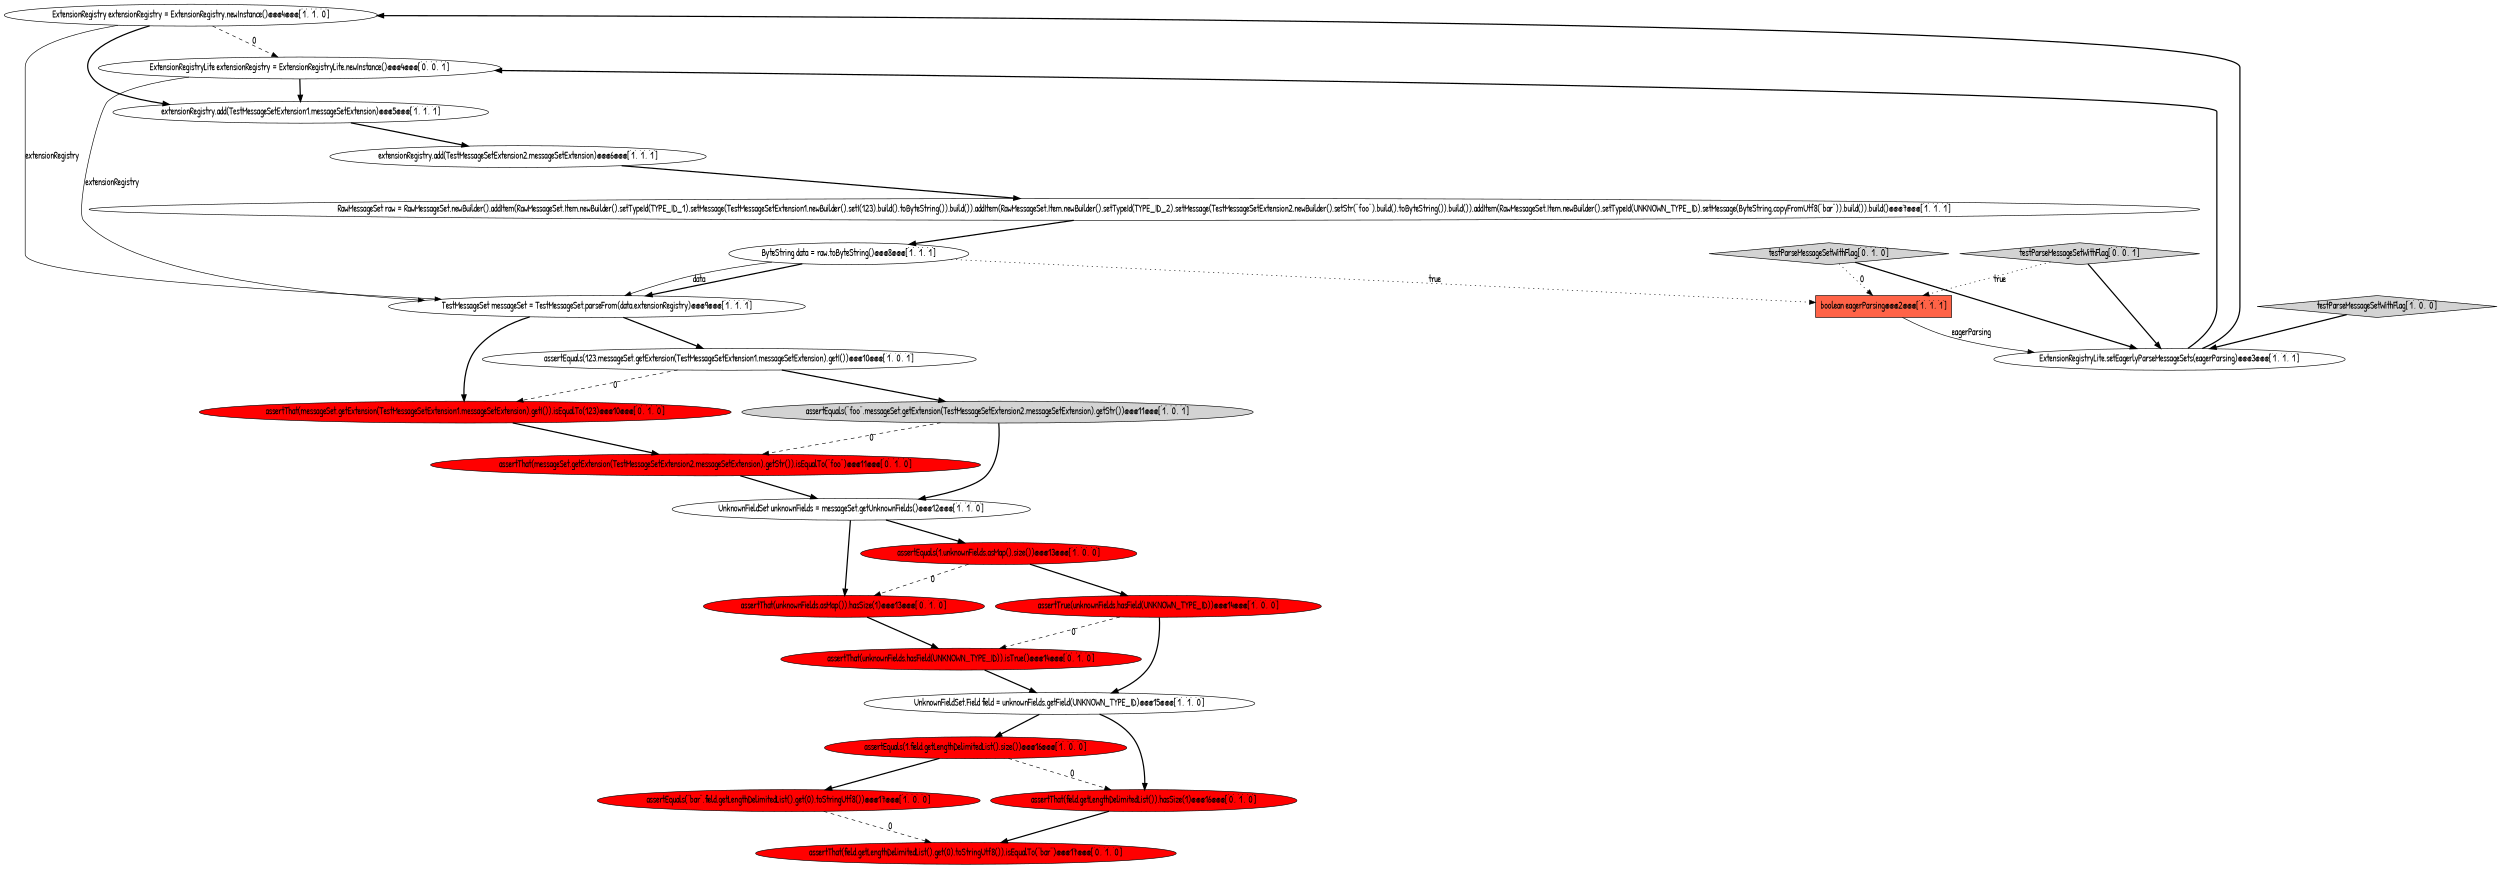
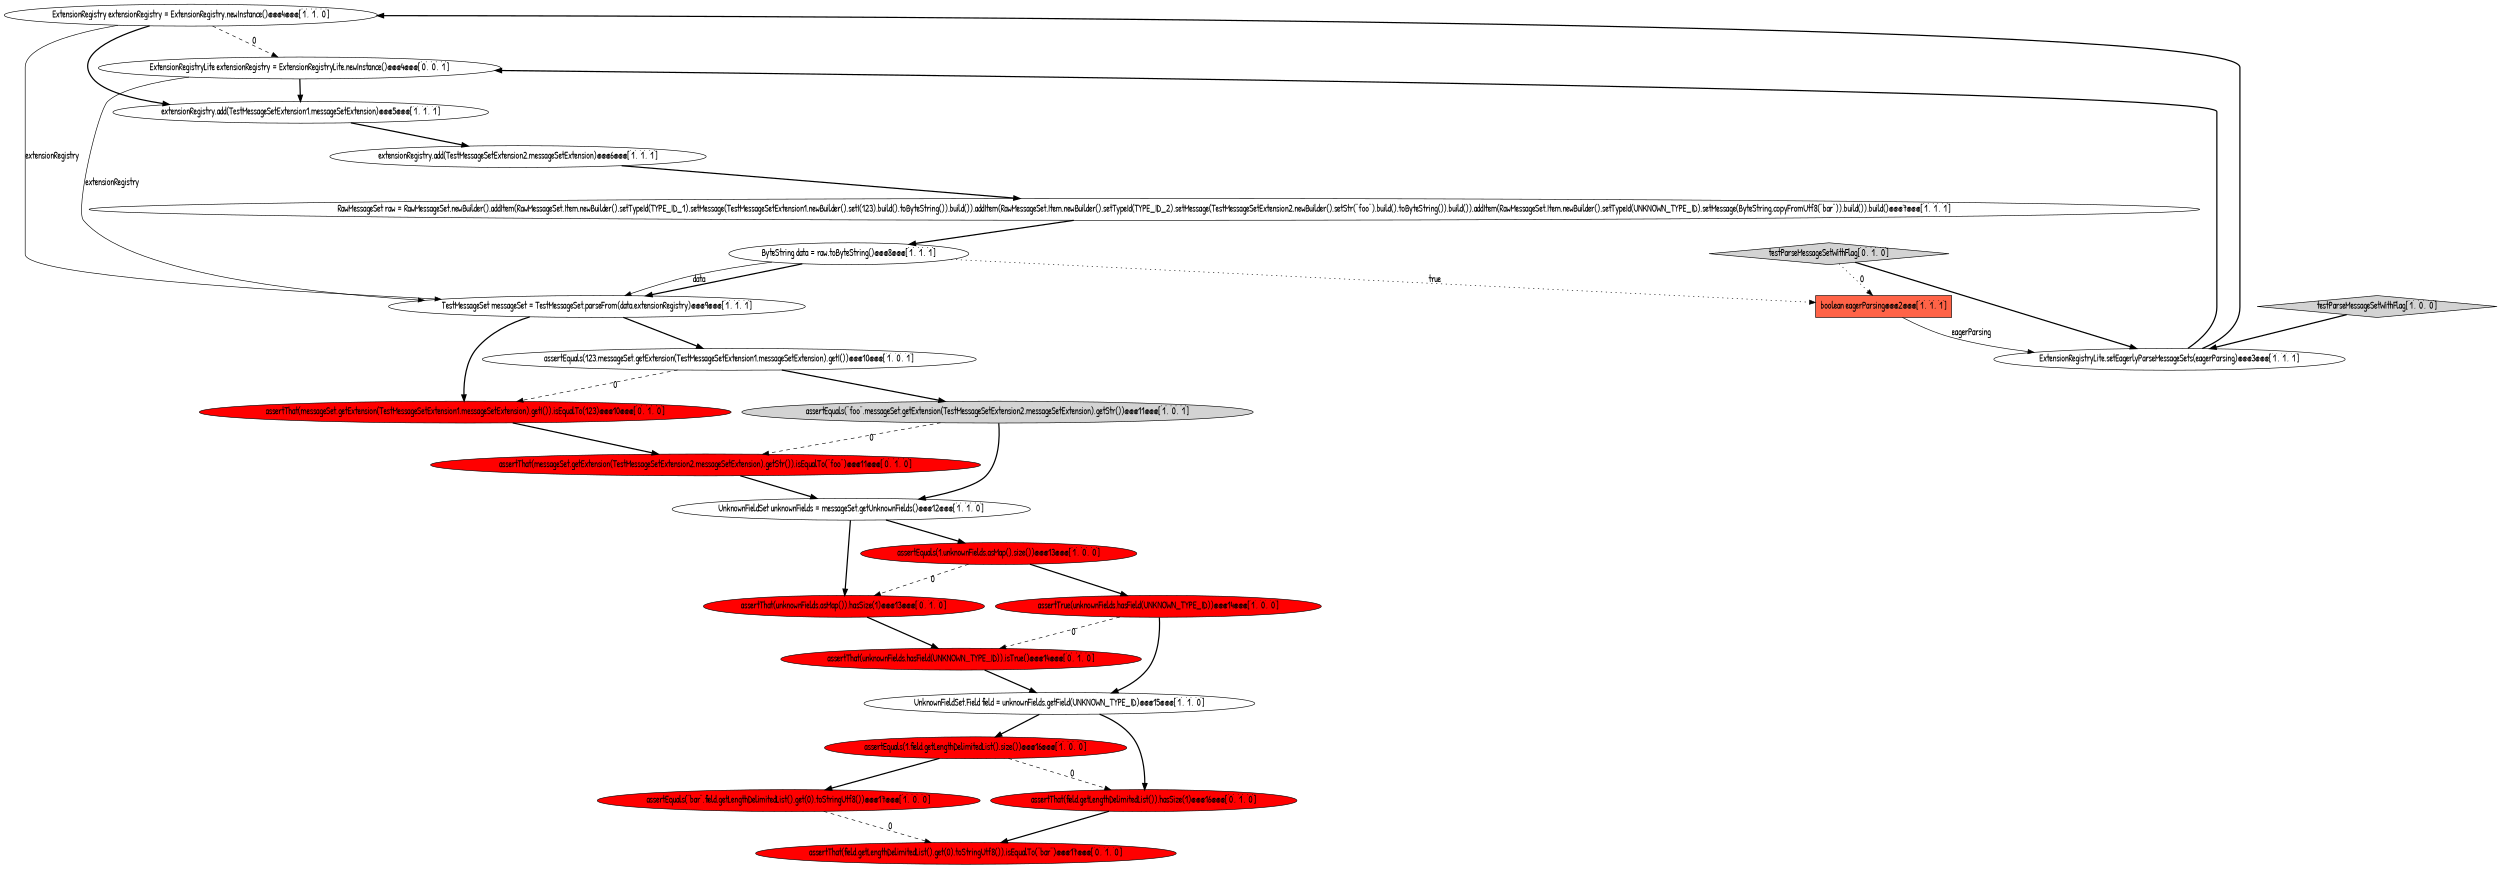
(2080, 254) -> none
